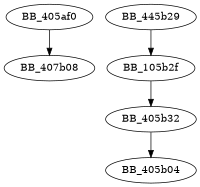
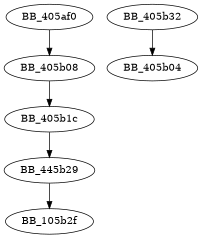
(49, 68) -> (49, 68)
(151, 90) -> none
none -> (49, 119)
